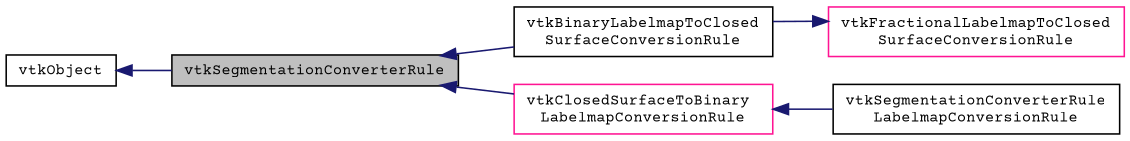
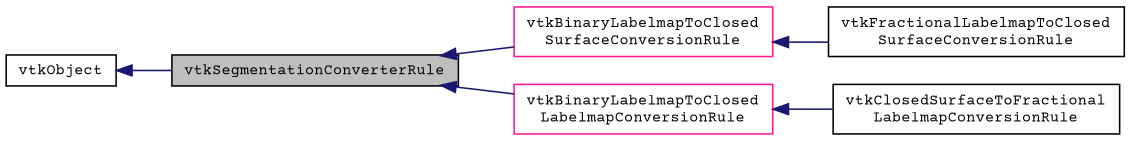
(793, 21) -> (809, 42)
(643, 32) -> (643, 32)
(976, 32) -> (976, 32)
(643, 109) -> (643, 109)
(976, 109) -> (976, 109)
